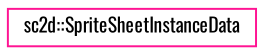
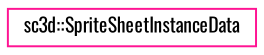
(132, 28) -> (132, 28)
